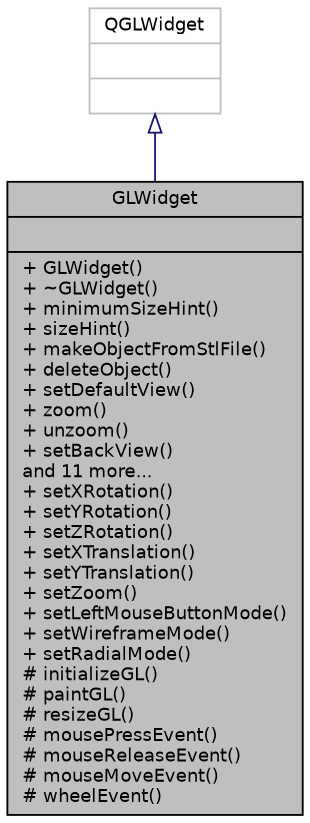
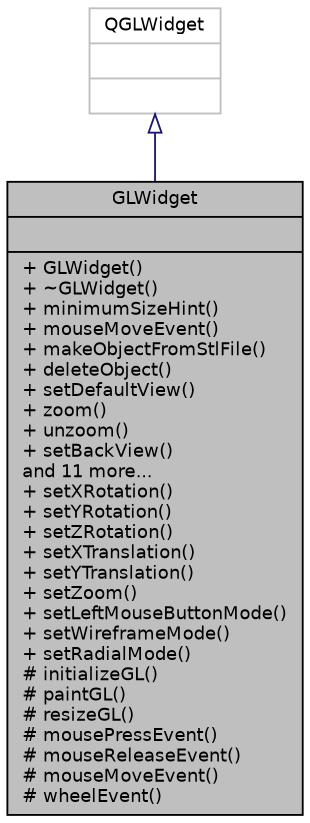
(77, 329) -> (121, 329)
